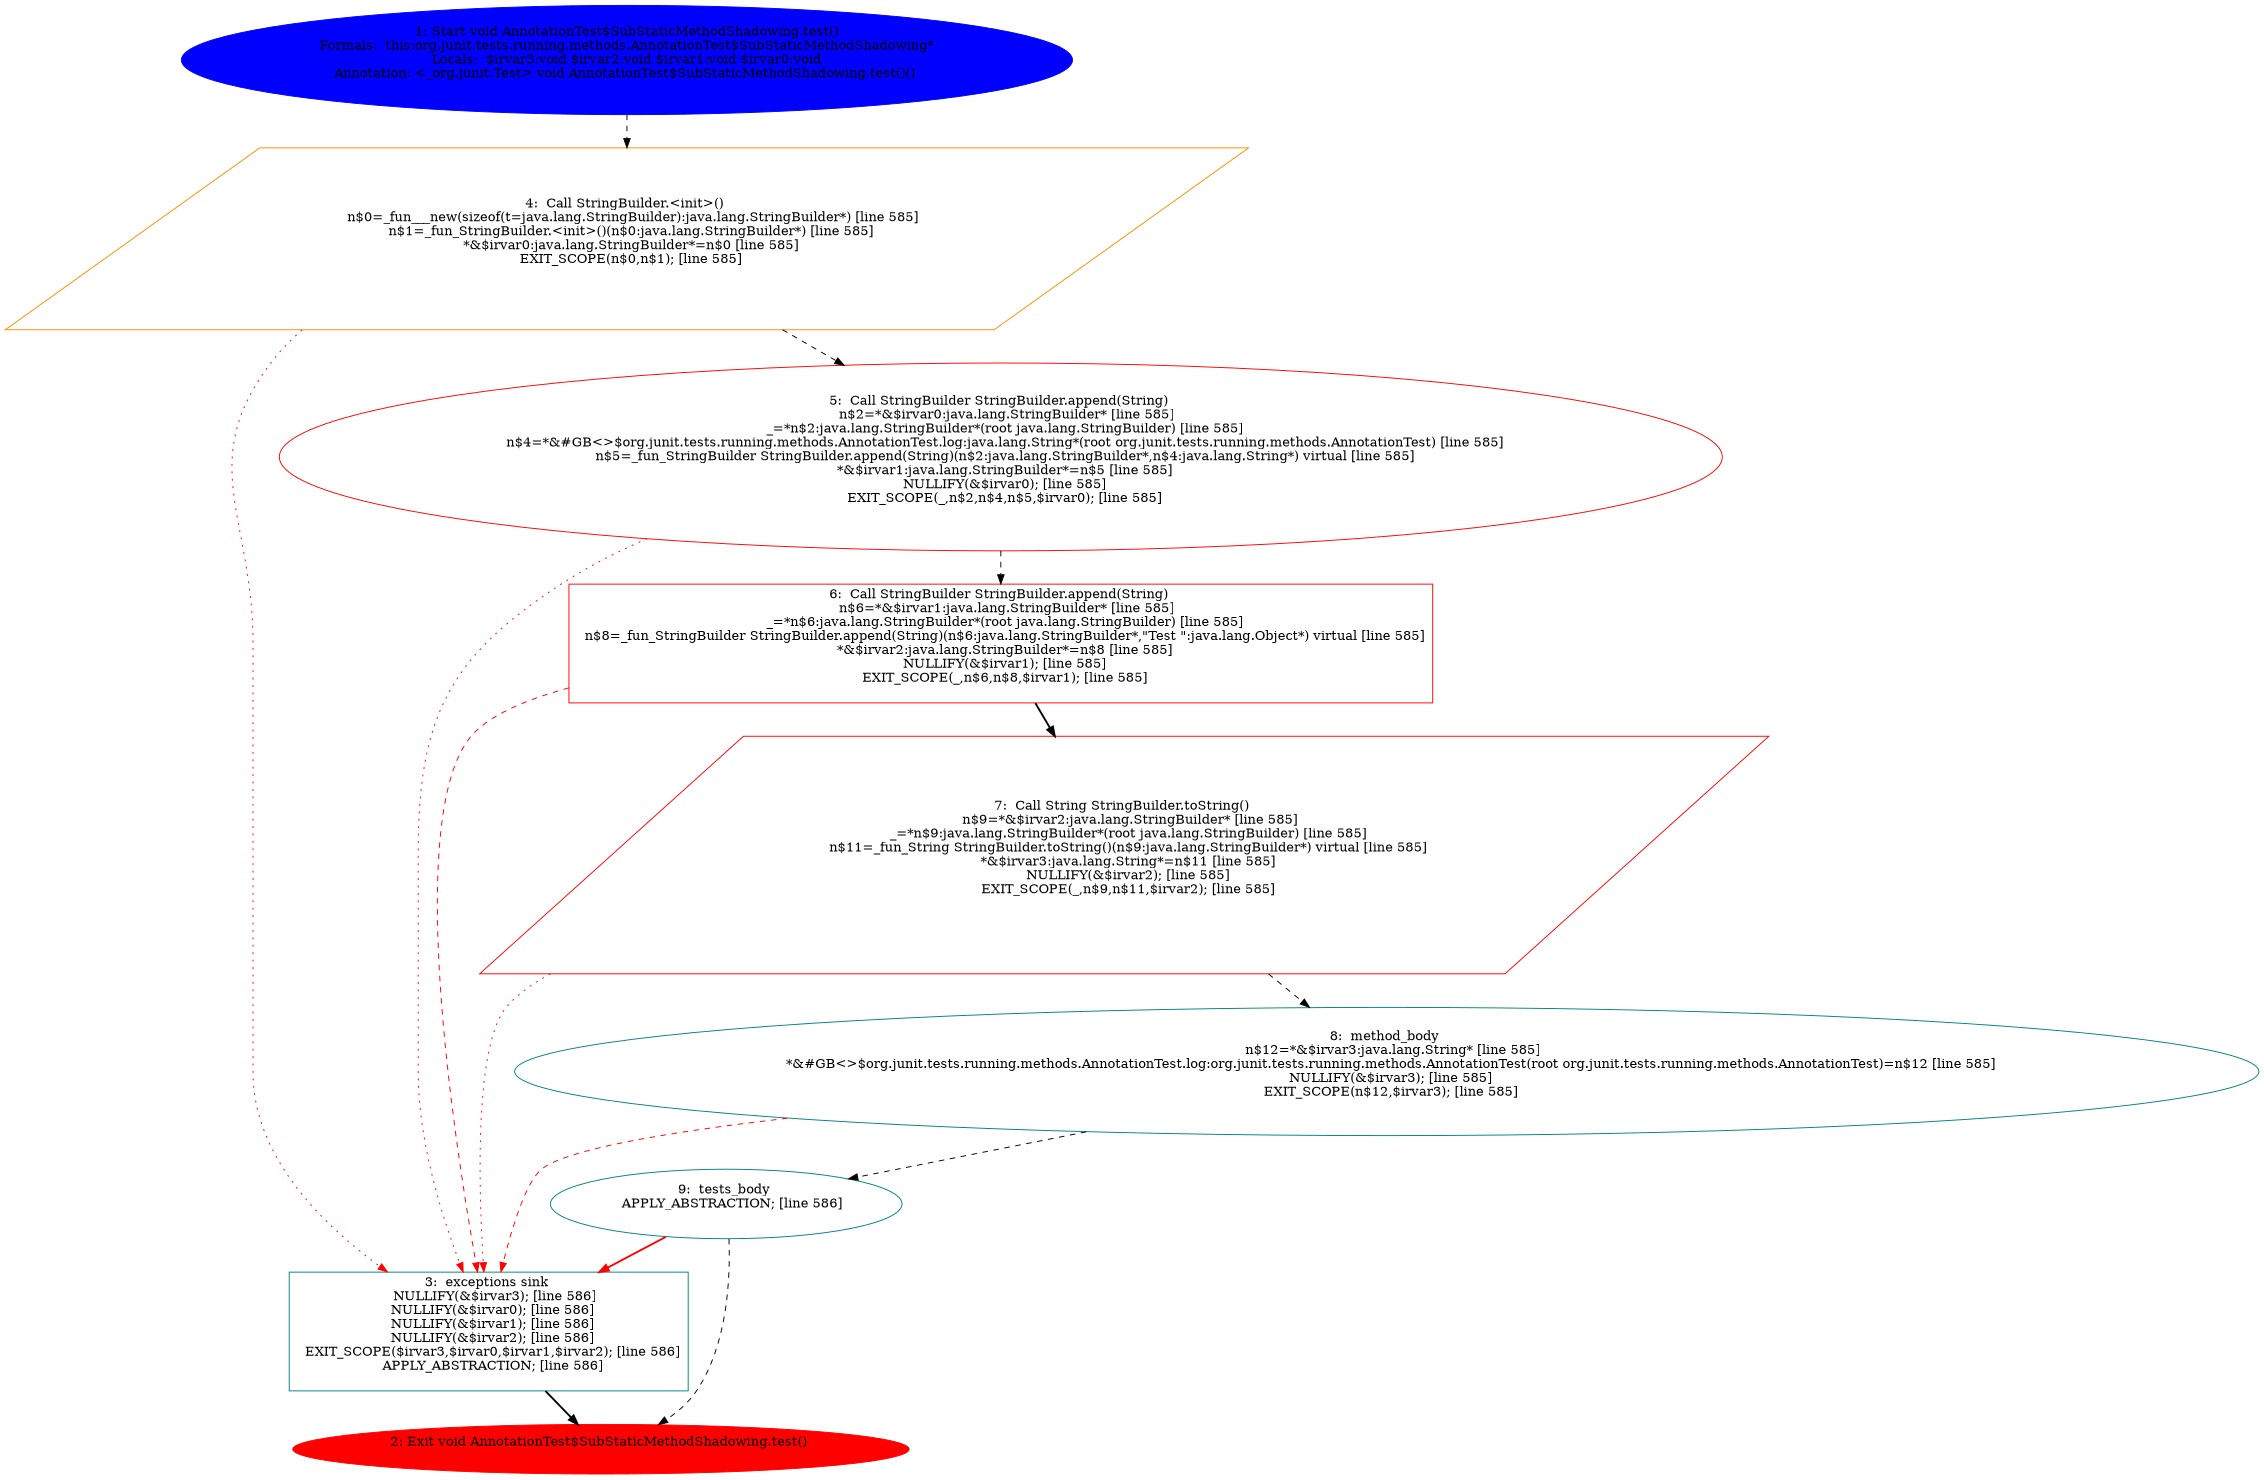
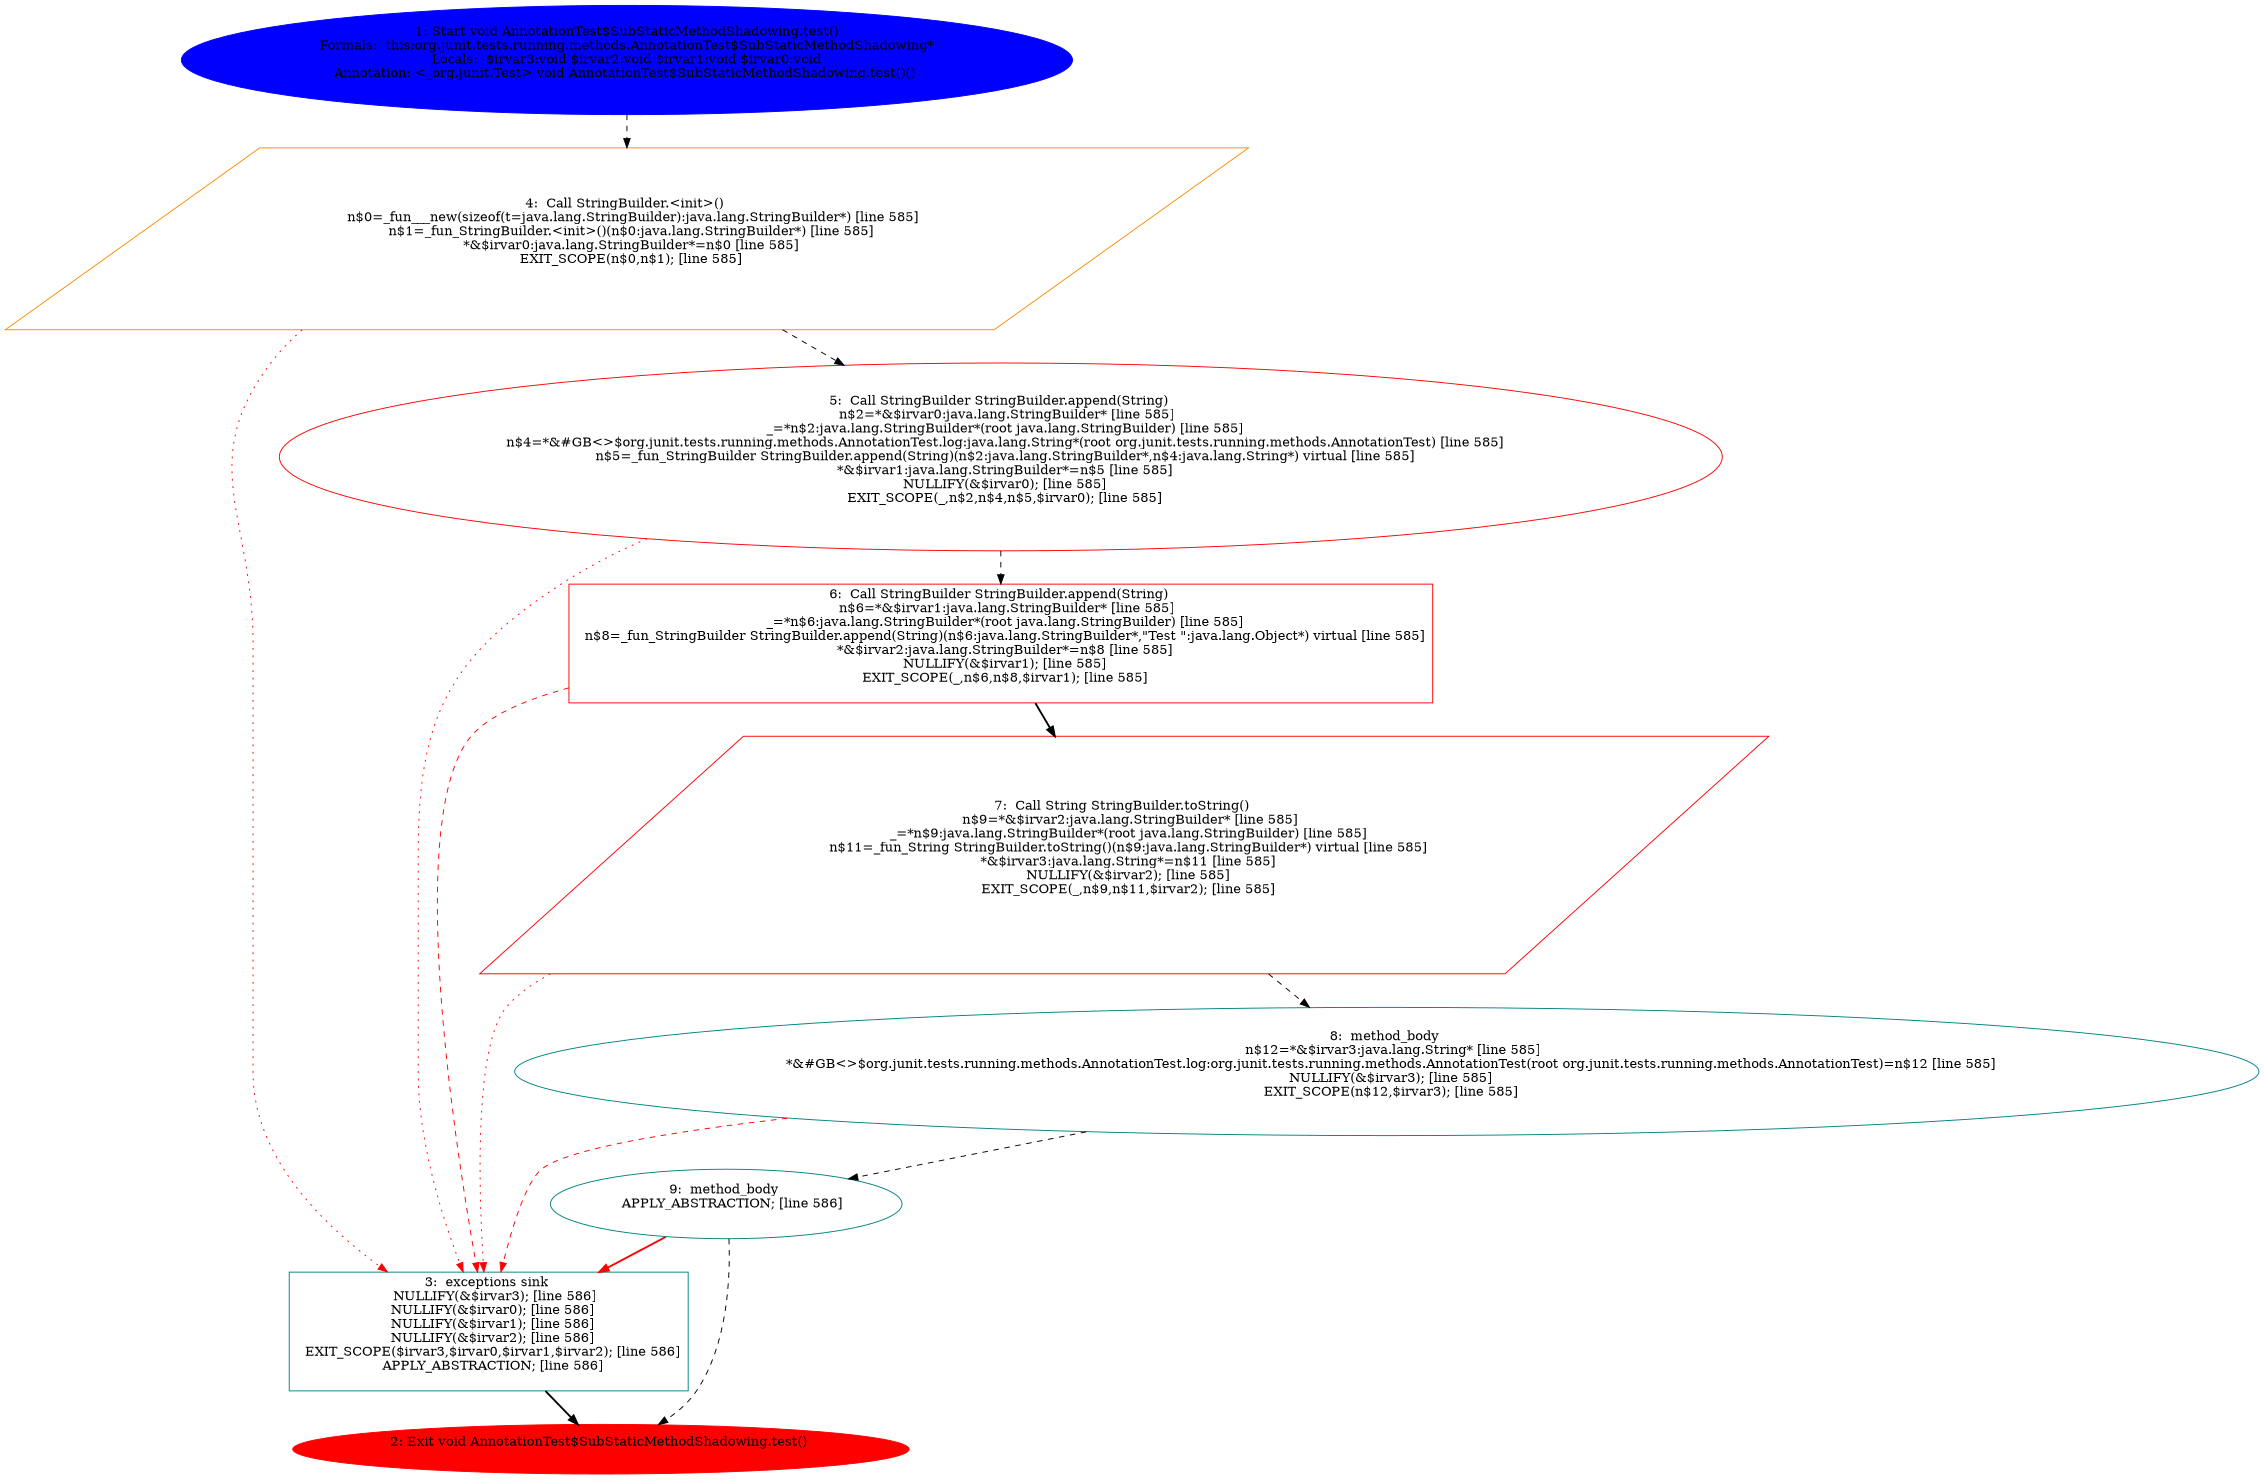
(726, 1204) -> (726, 1204)
